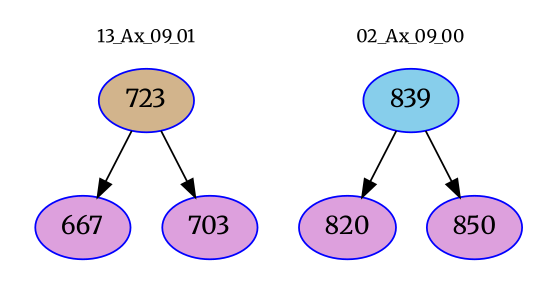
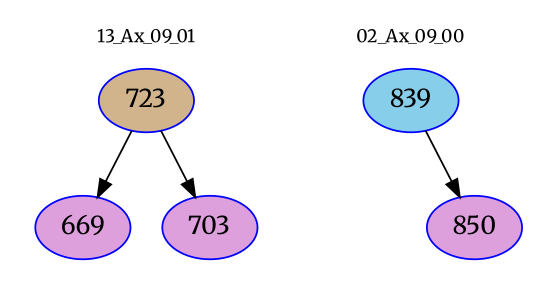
(83, 228) -> (83, 228)
(347, 228) -> none
